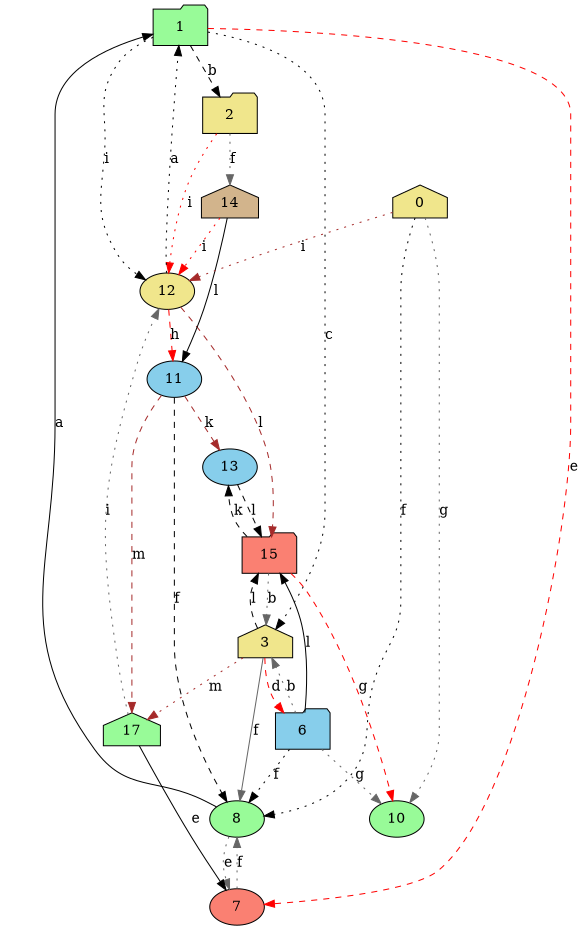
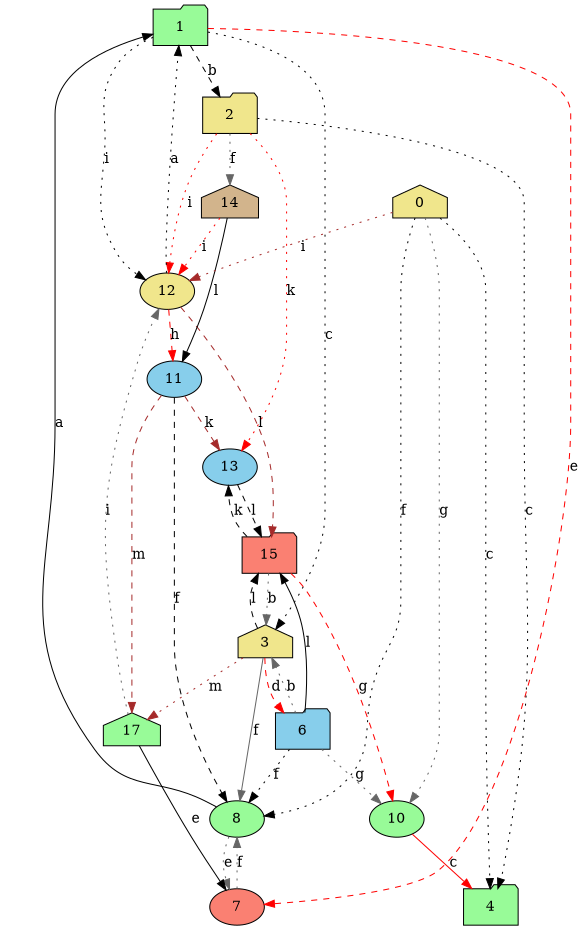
none -> (287, 287)
none -> (491, 907)
